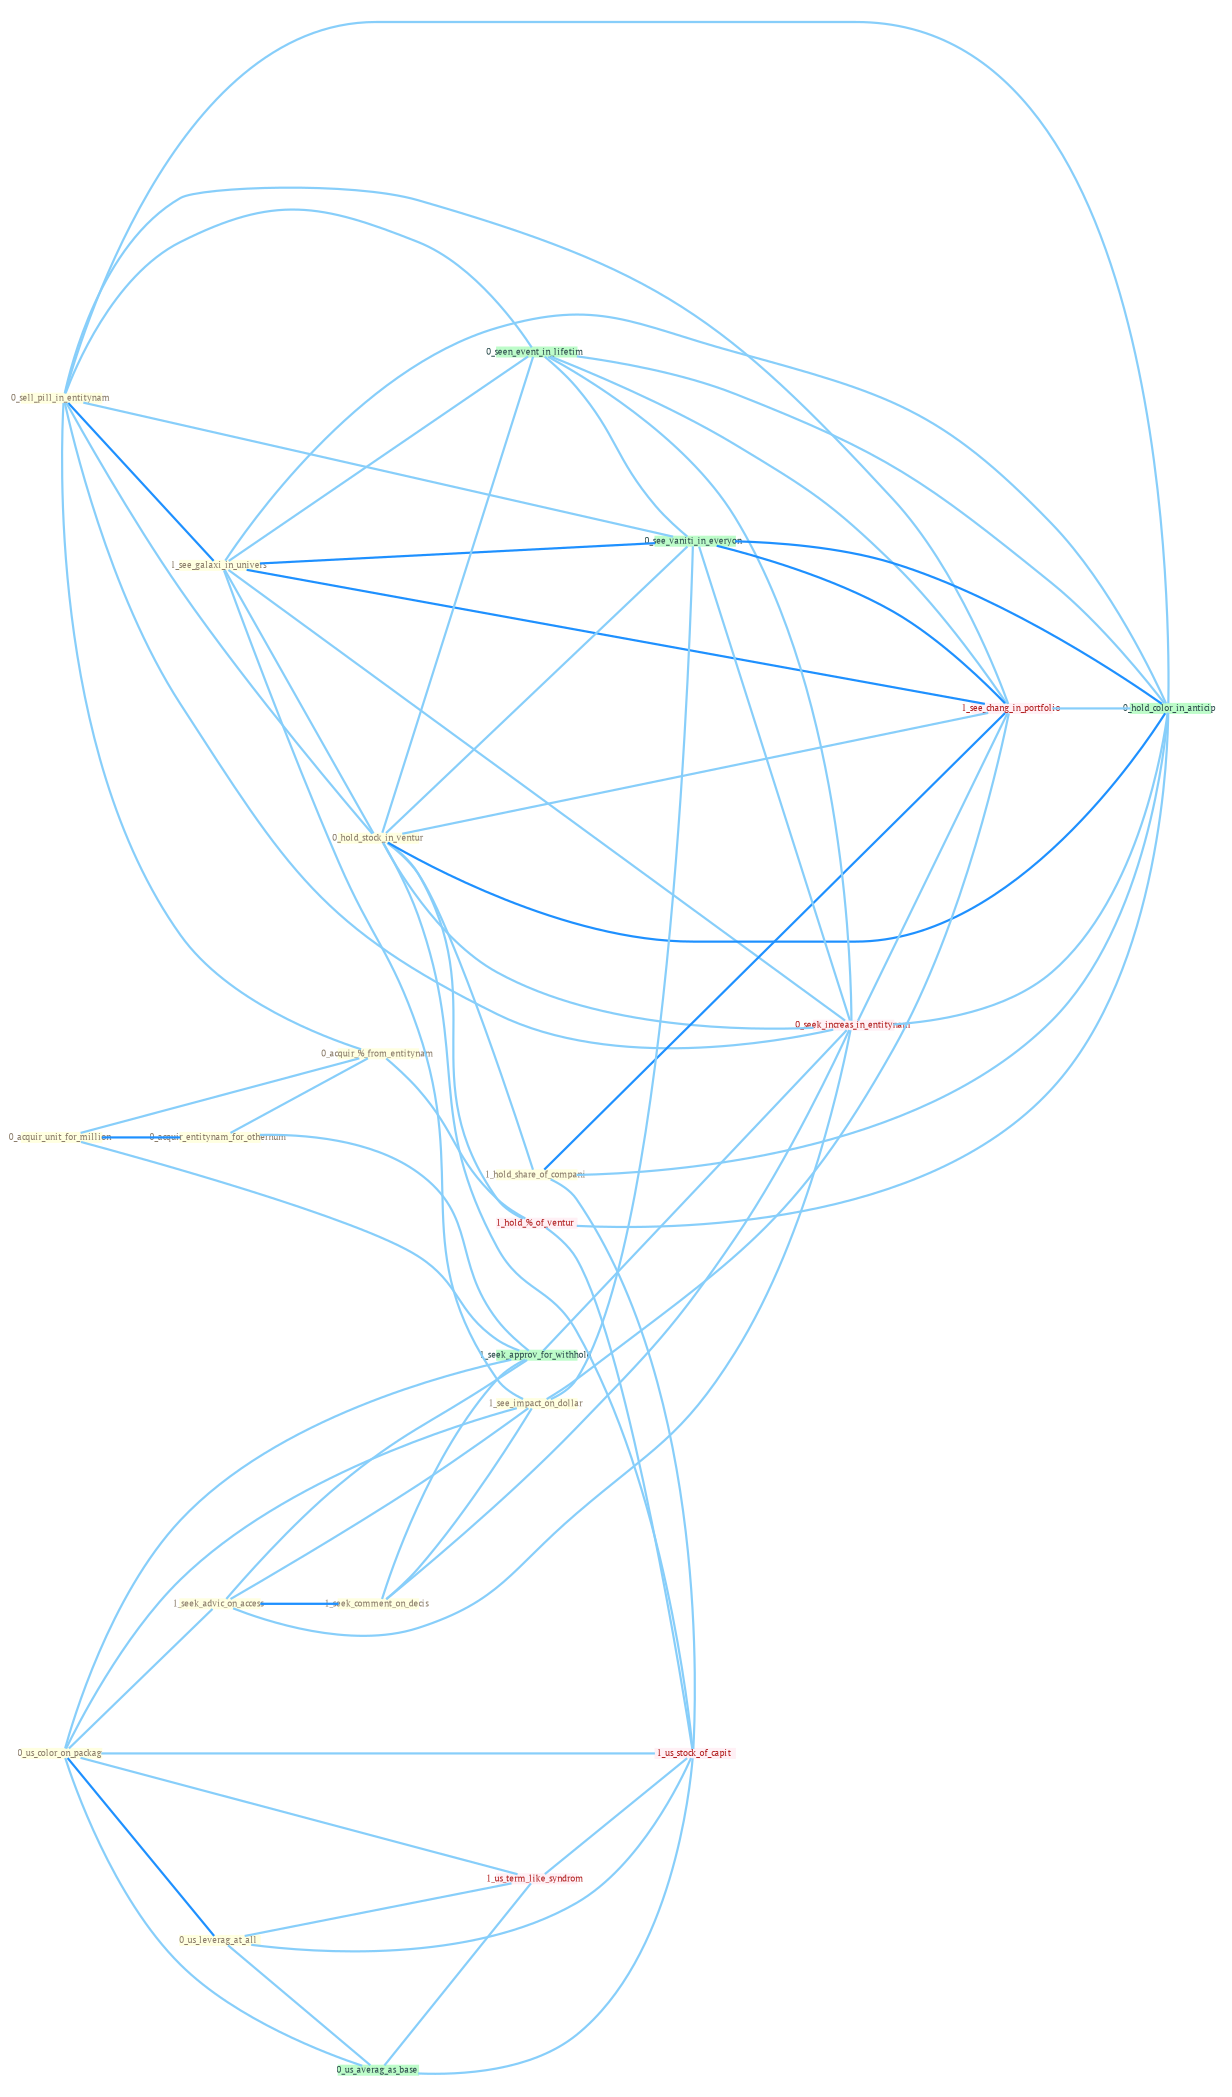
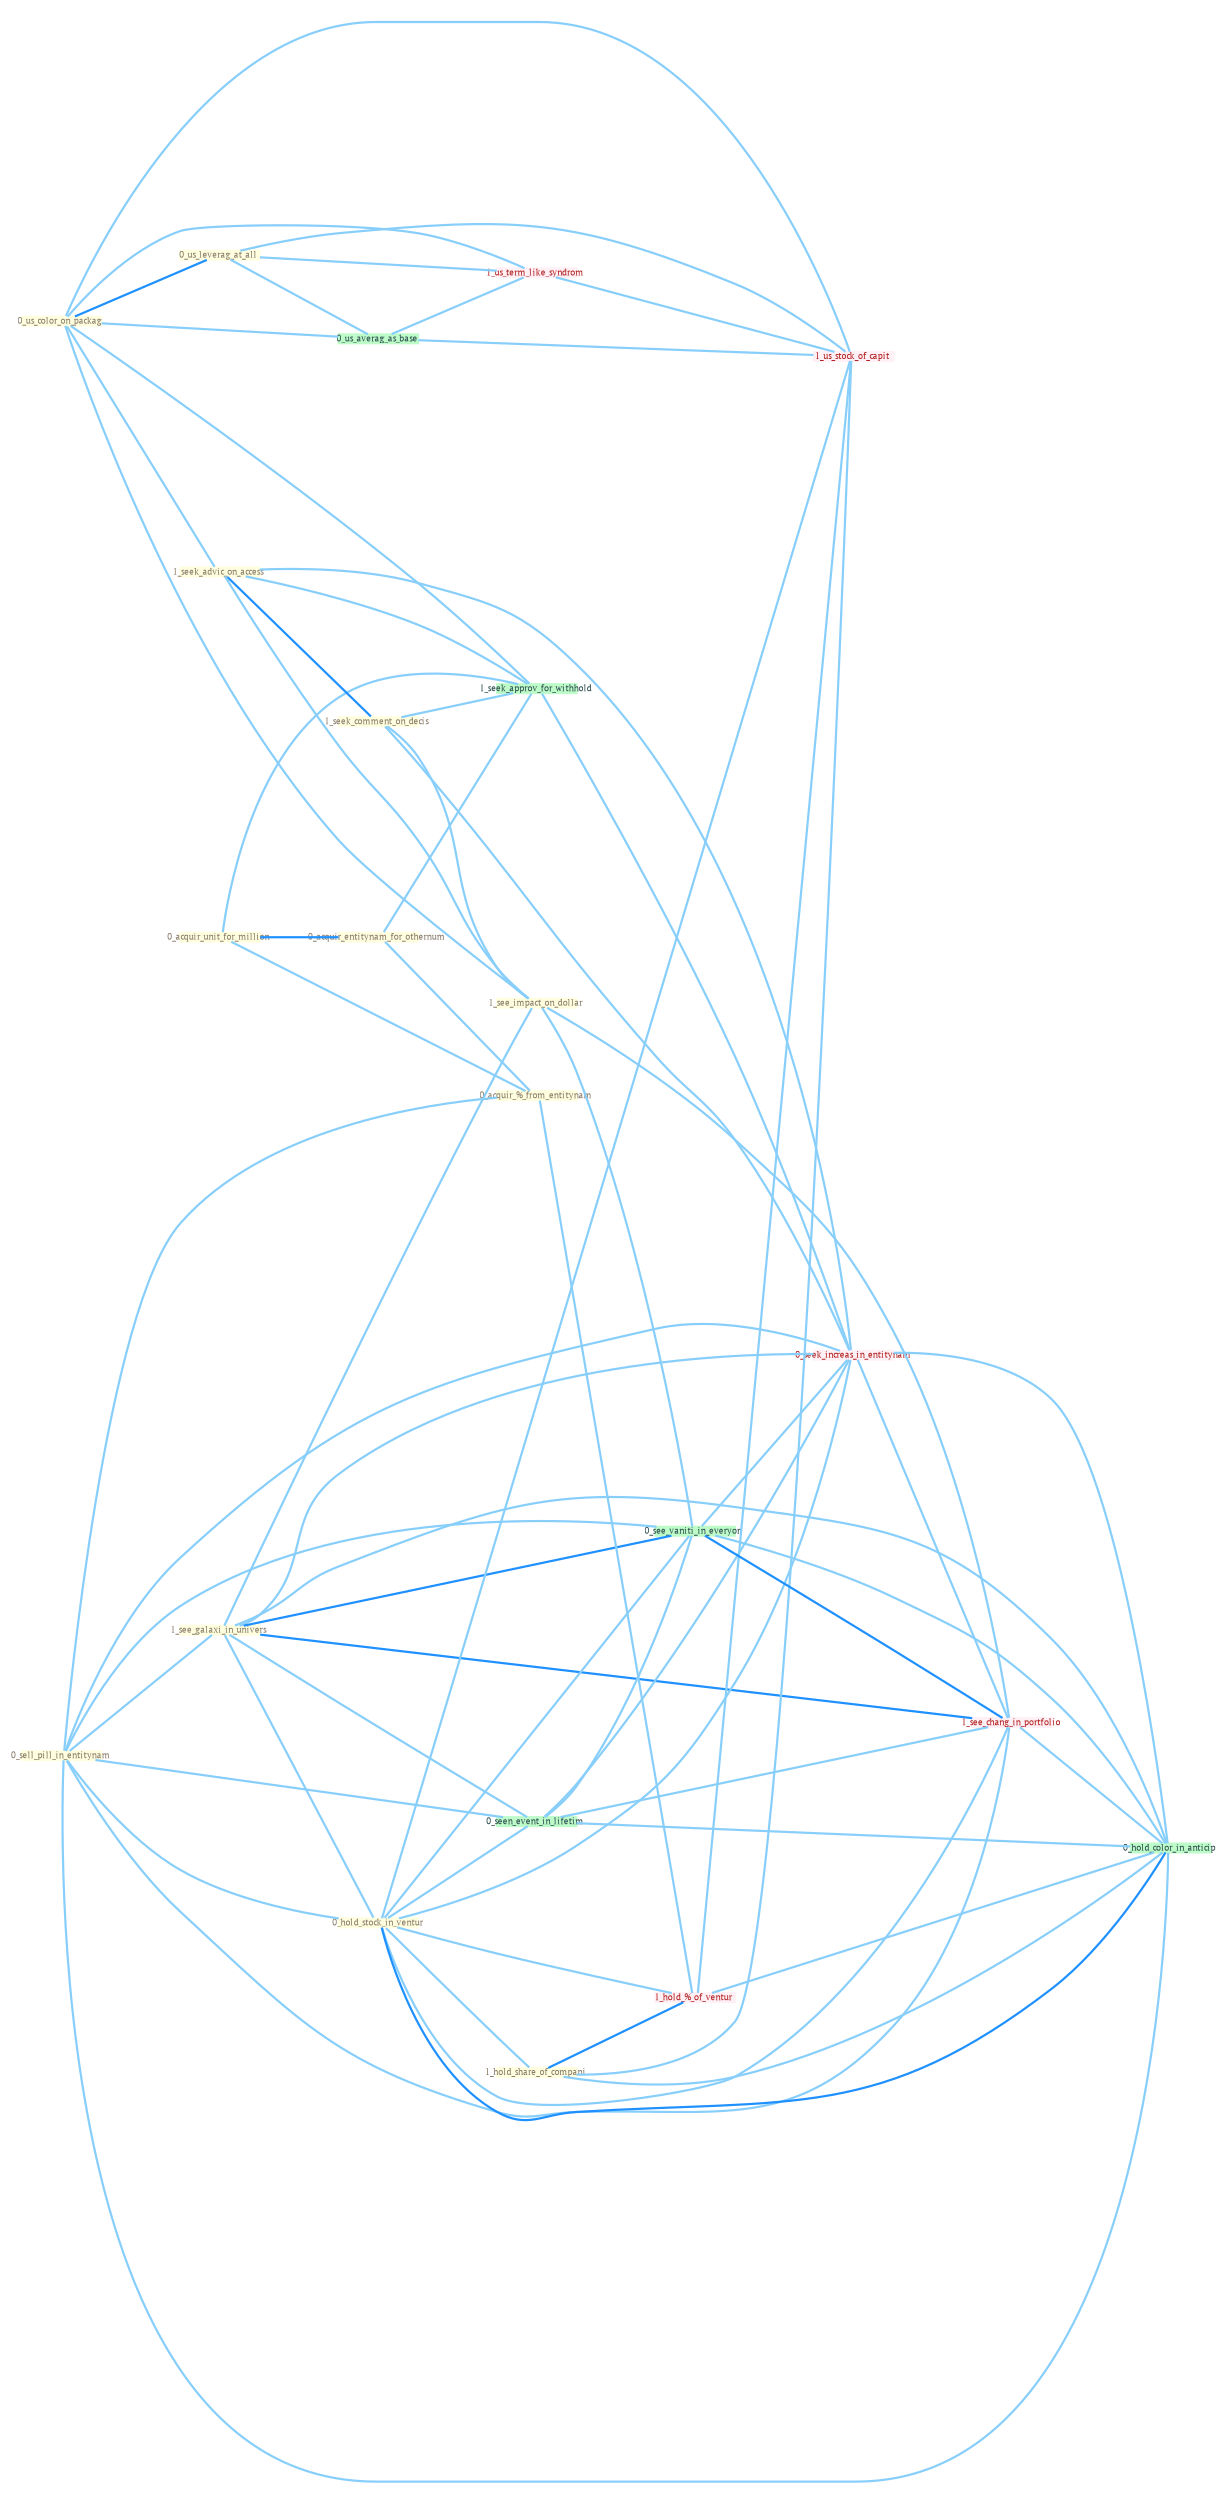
(141, 482) -> (141, 1693)
(982, 598) -> (951, 1626)
(798, 918) -> (616, 2035)
